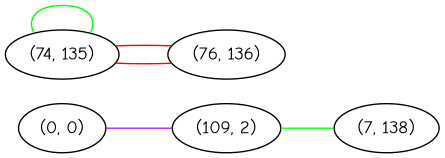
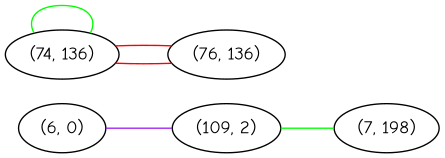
(62, 55) -> (62, 55)
(62, 128) -> (62, 128)
(387, 128) -> (387, 128)
